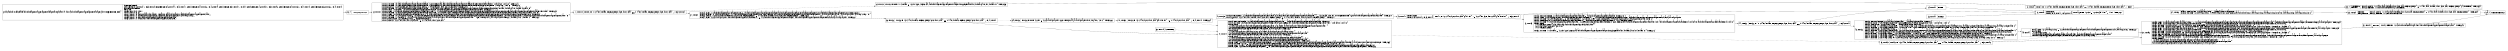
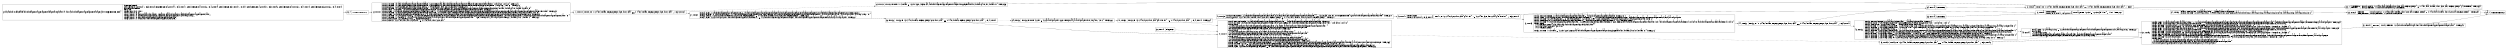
(1941, 8) -> (1941, 8)
(1990, 9) -> (1985, 7)
(360, 12) -> (360, 12)
(2050, 12) -> (2051, 12)
(2363, 13) -> (2363, 13)
(1941, 17) -> (1941, 17)
(1170, 29) -> (1170, 29)
(2158, 39) -> (2157, 39)
